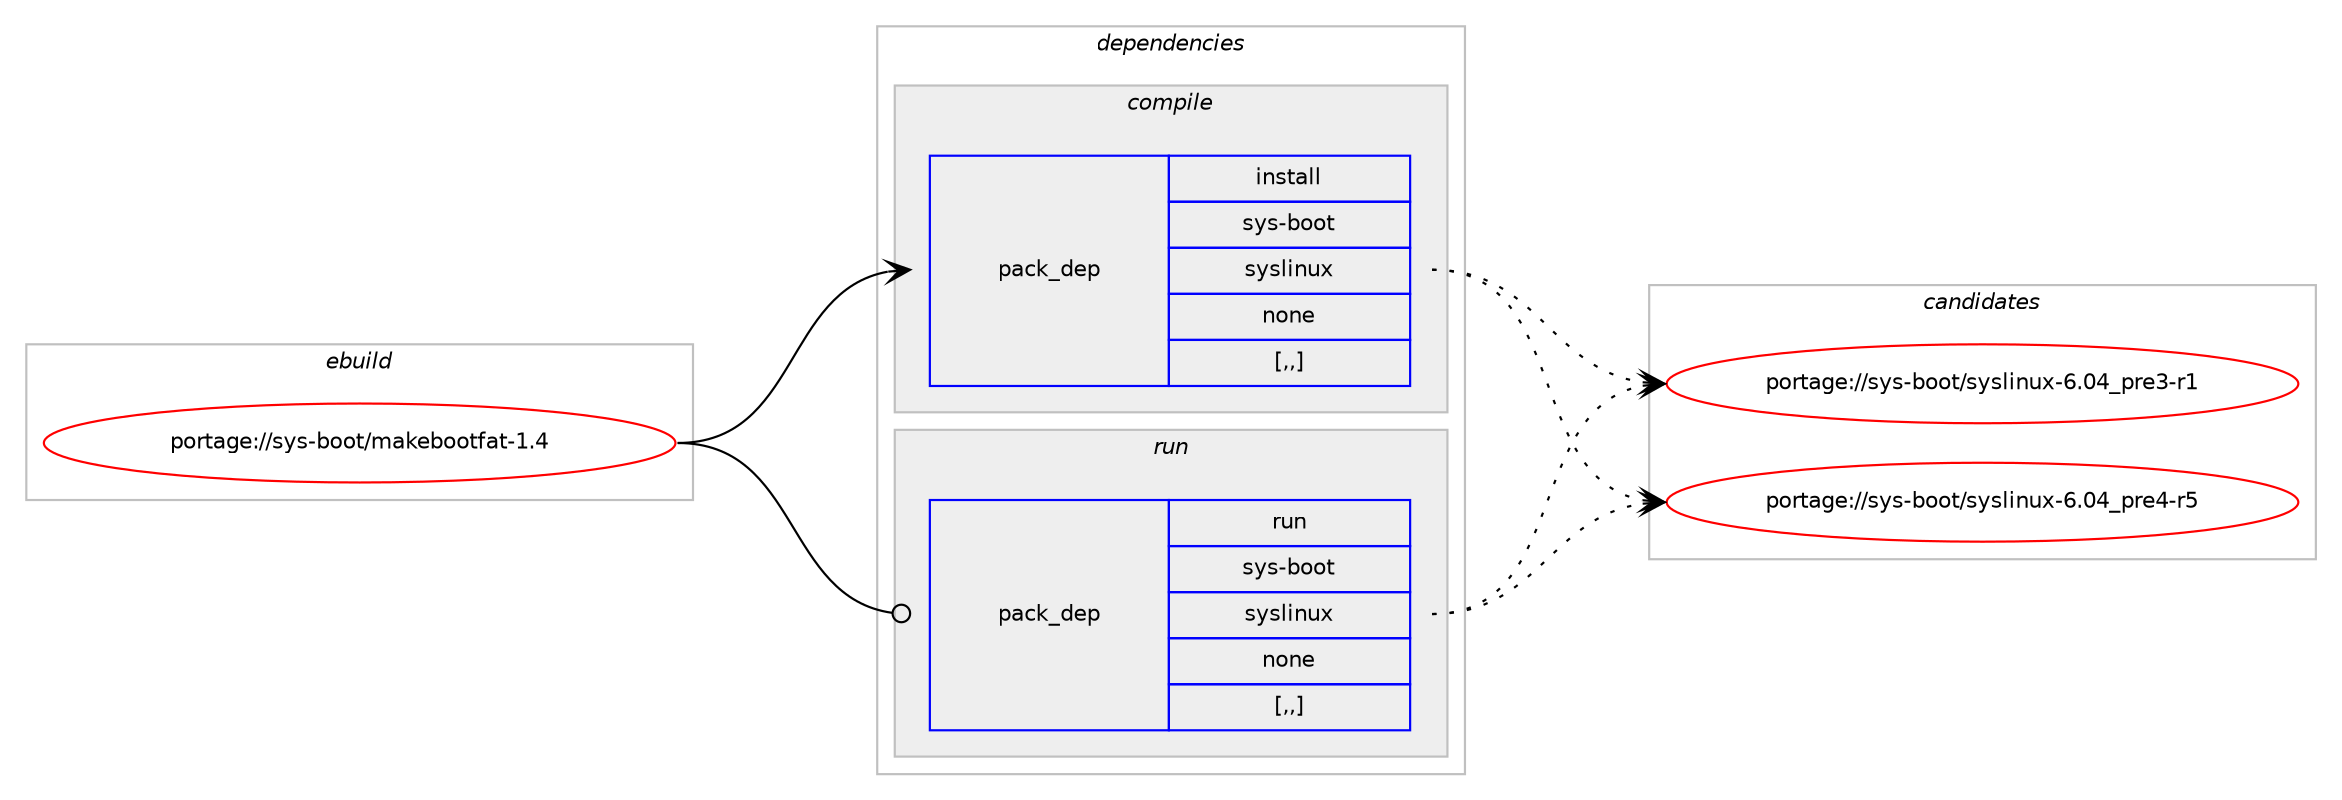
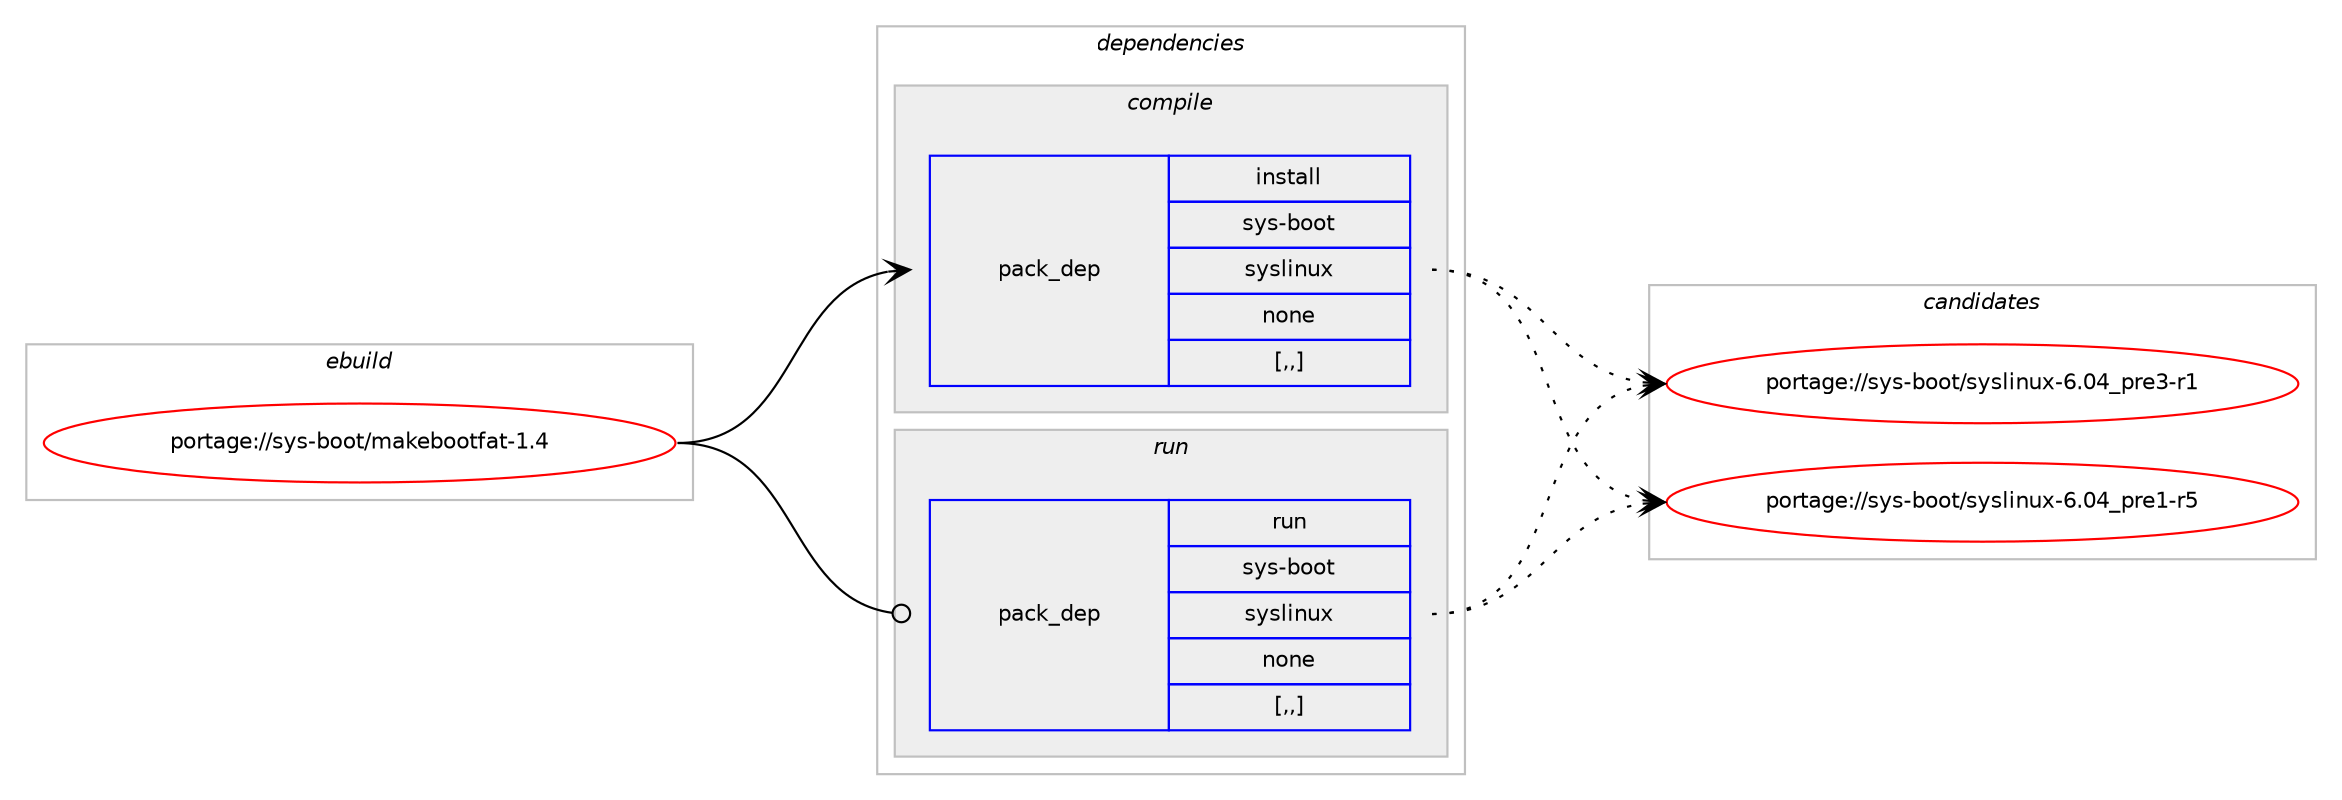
(1983, 502) -> (1983, 502)
